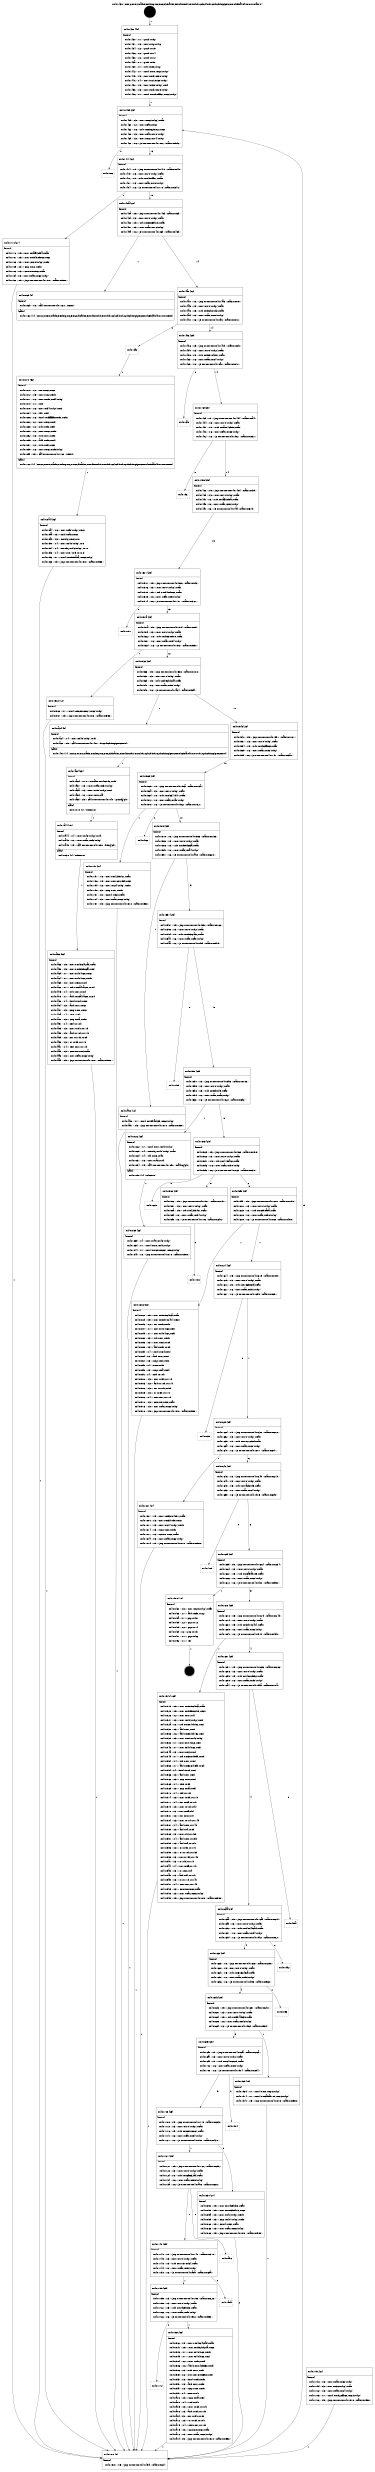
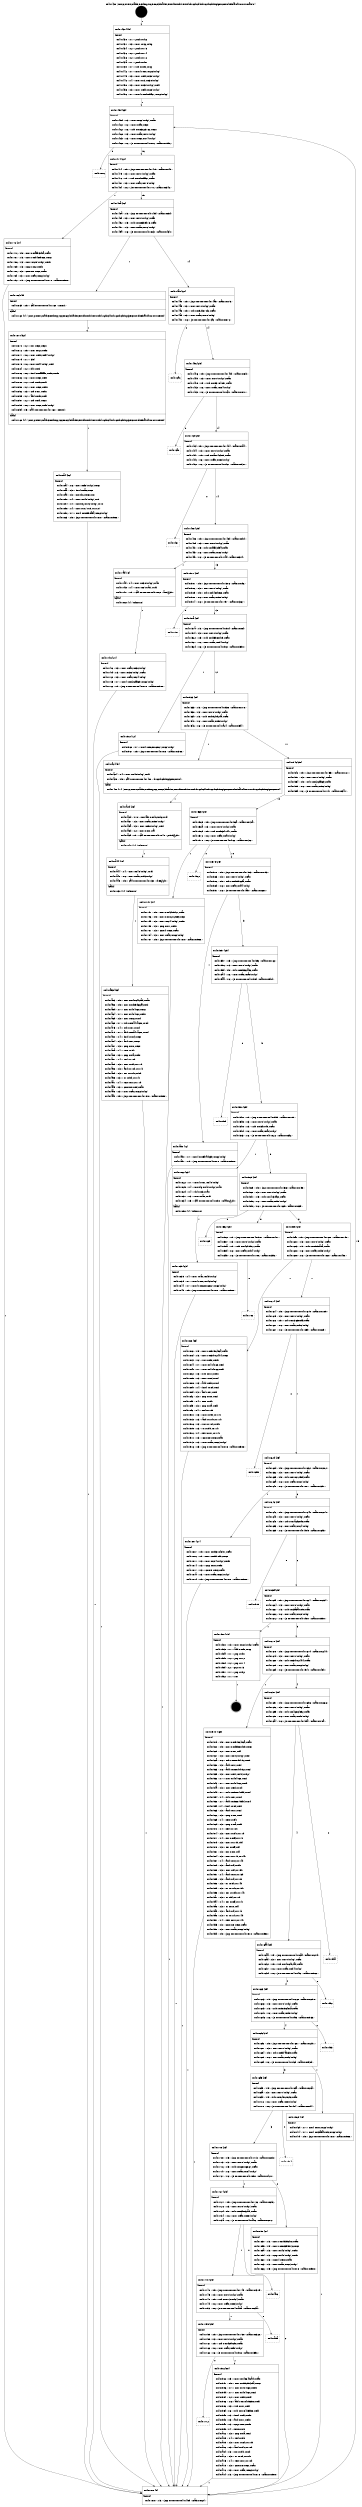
(125, 364) -> (87, 325)
none -> (144, 588)
